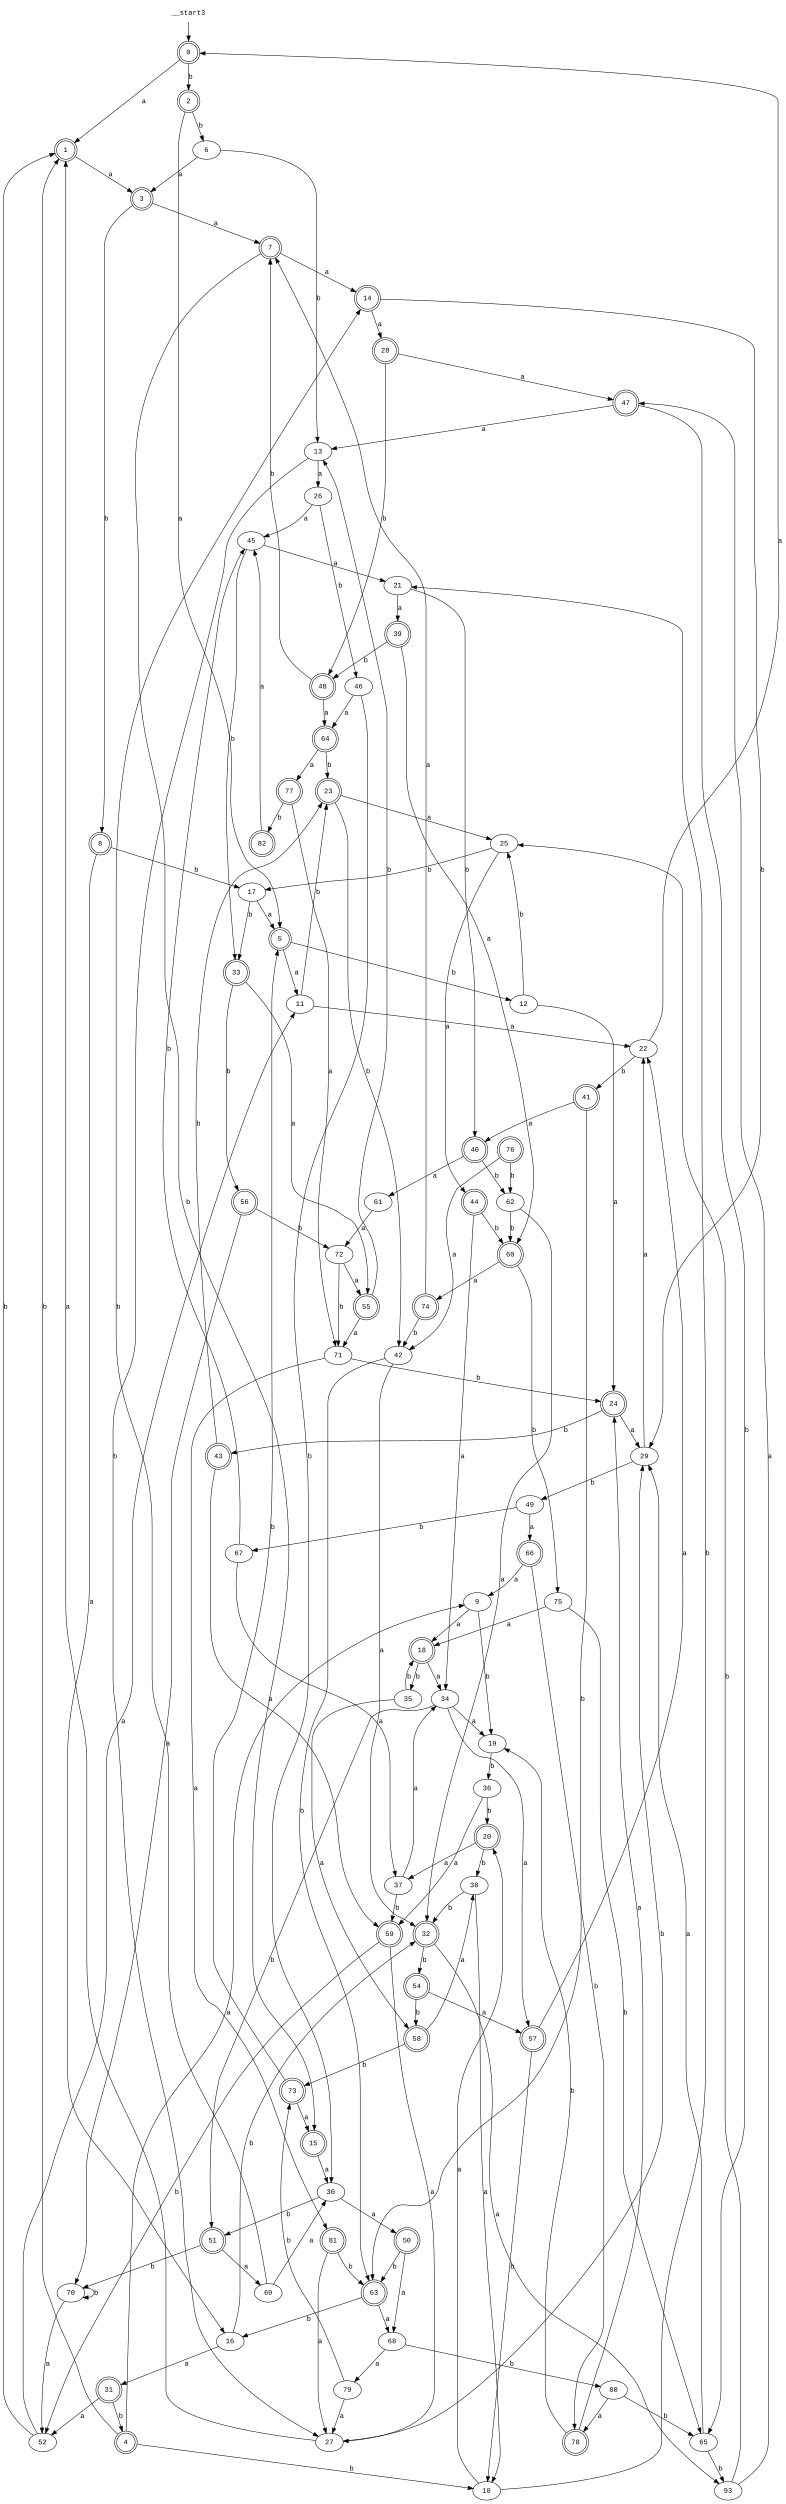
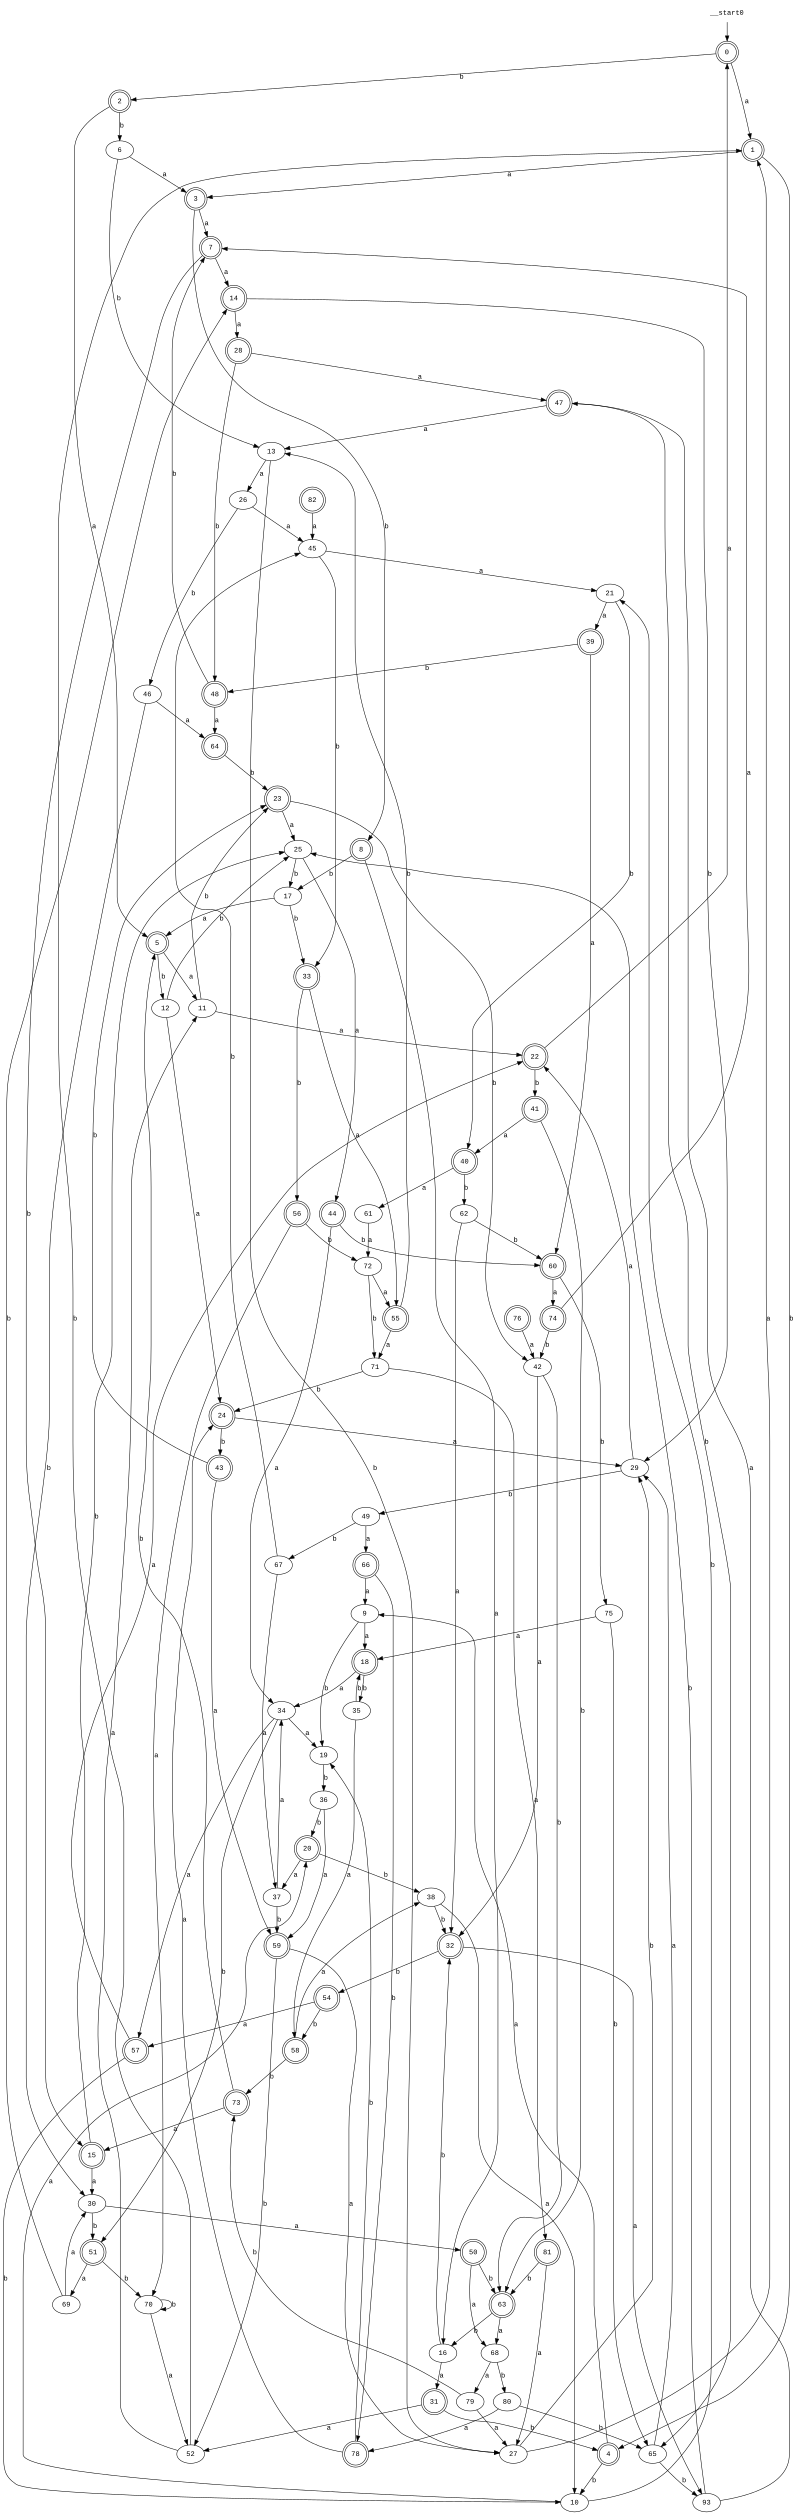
(189, 13) -> (727, 13)
(289, 791) -> none
(643, 1049) -> (535, 1057)
(510, 1175) -> none
(43, 1307) -> (789, 1340)
none -> (95, 1453)
